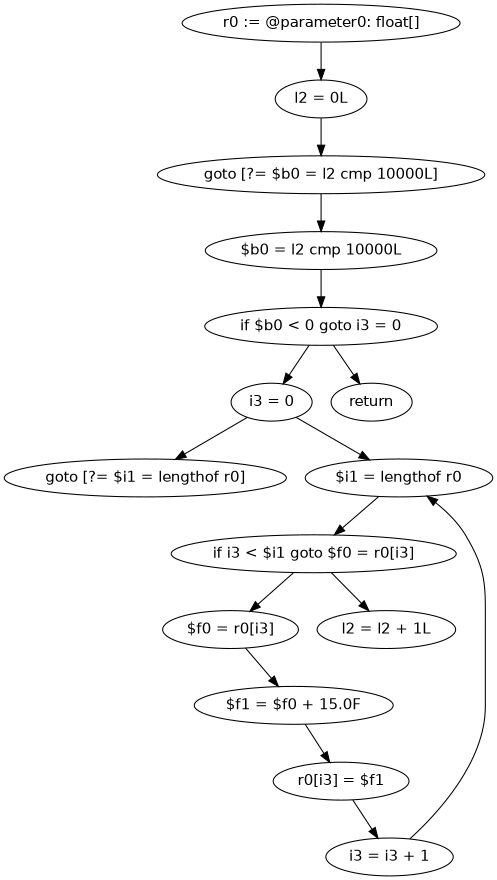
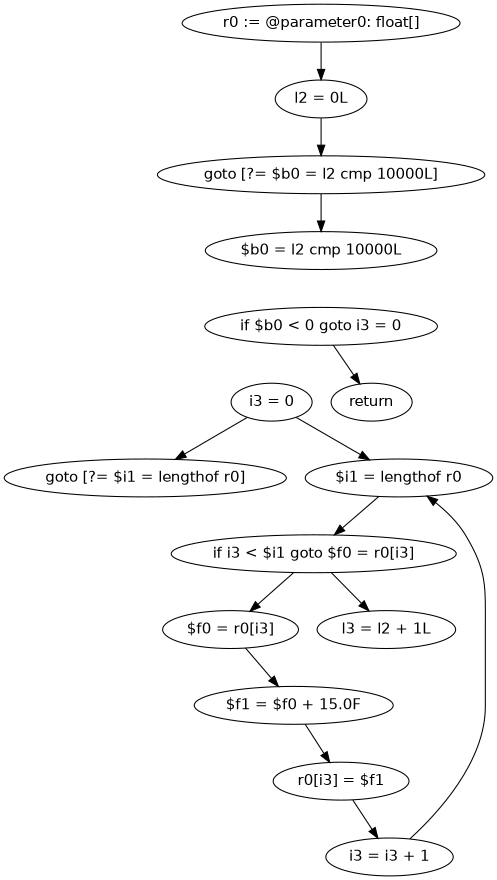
(321, 283) -> none
(299, 360) -> none
(386, 630) -> (386, 630)
